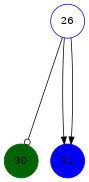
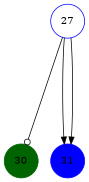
(68, 21) -> (68, 21)
